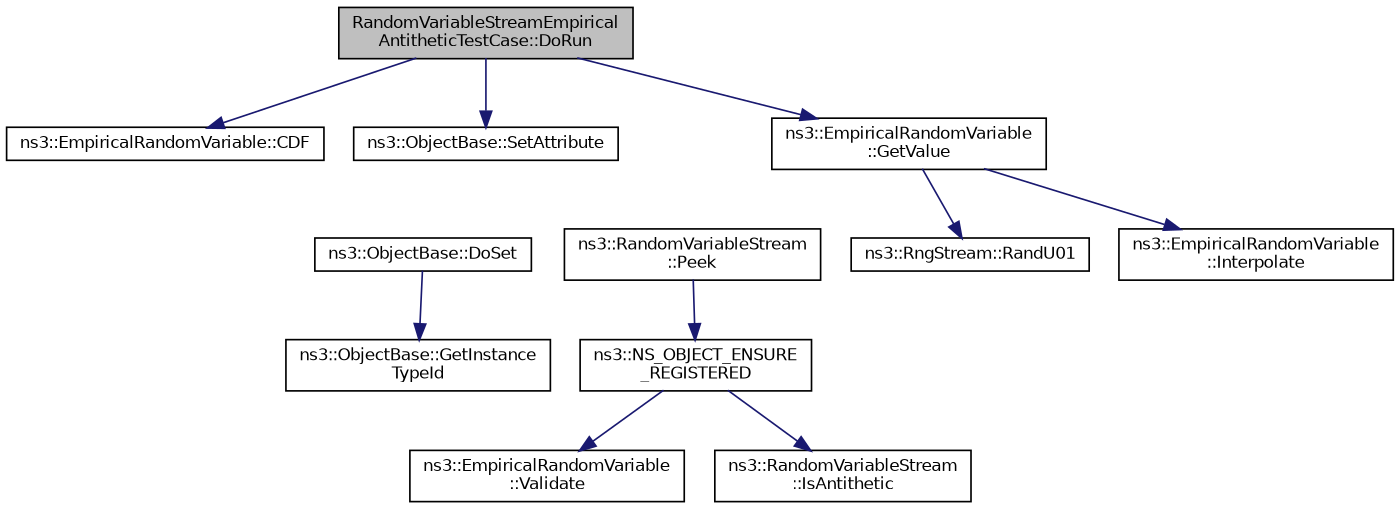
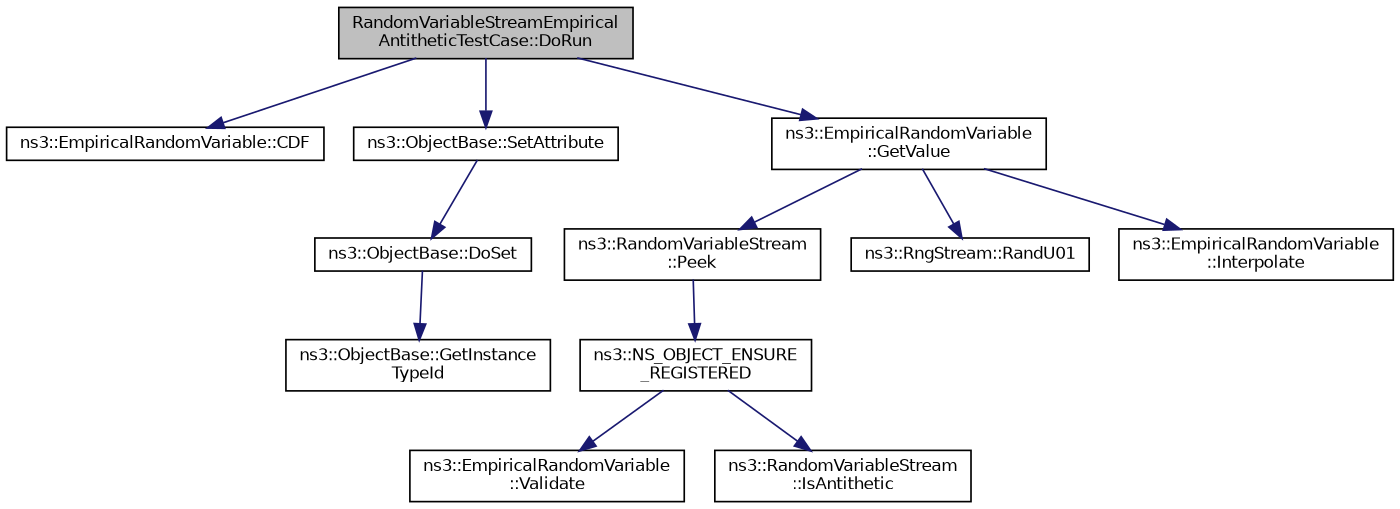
none -> (459, 192)
none -> (808, 195)
